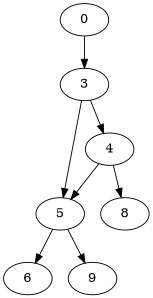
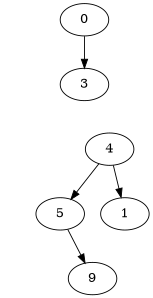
(95, 113) -> none
(73, 145) -> none
(125, 214) -> (125, 214)
(28, 279) -> none
